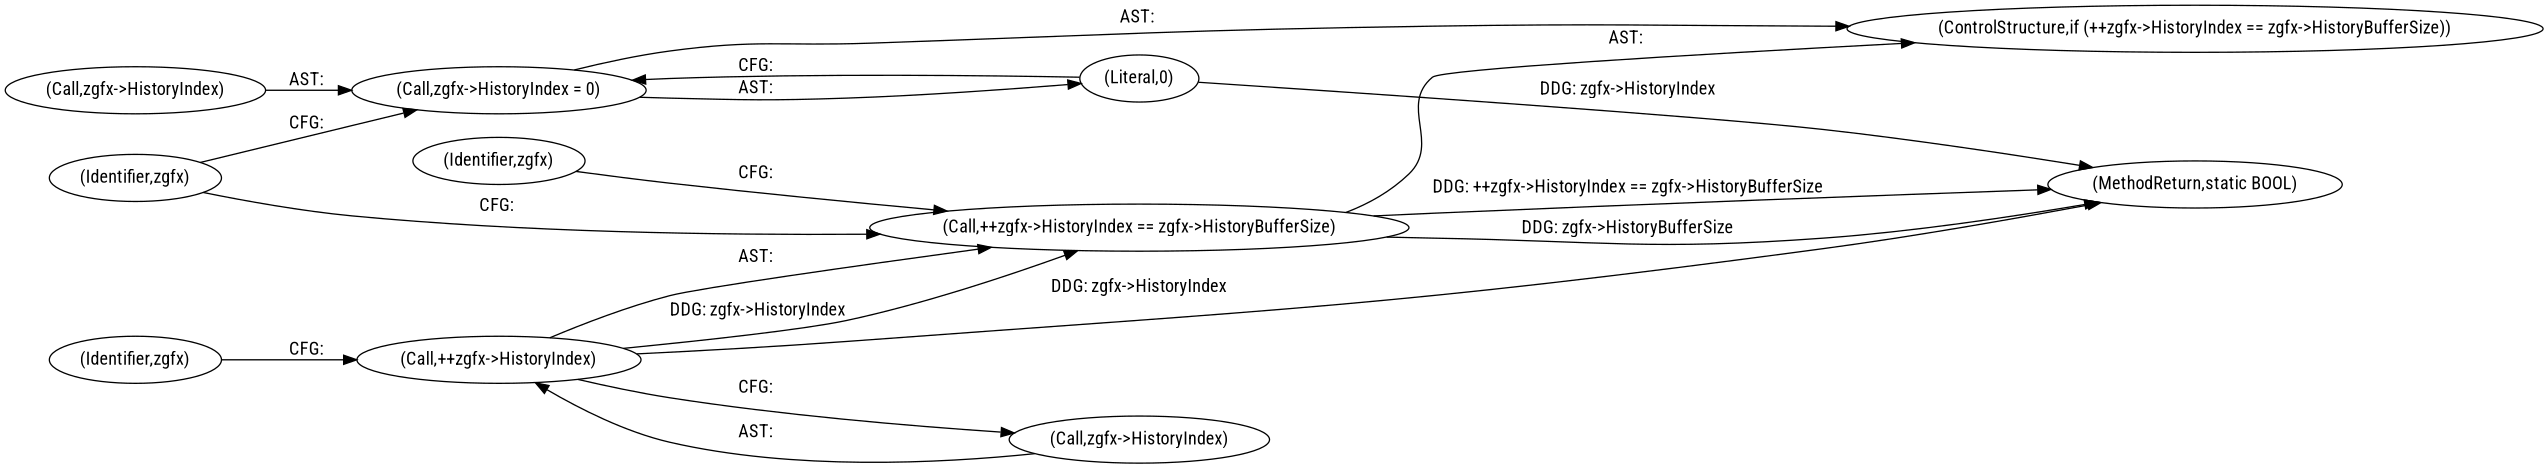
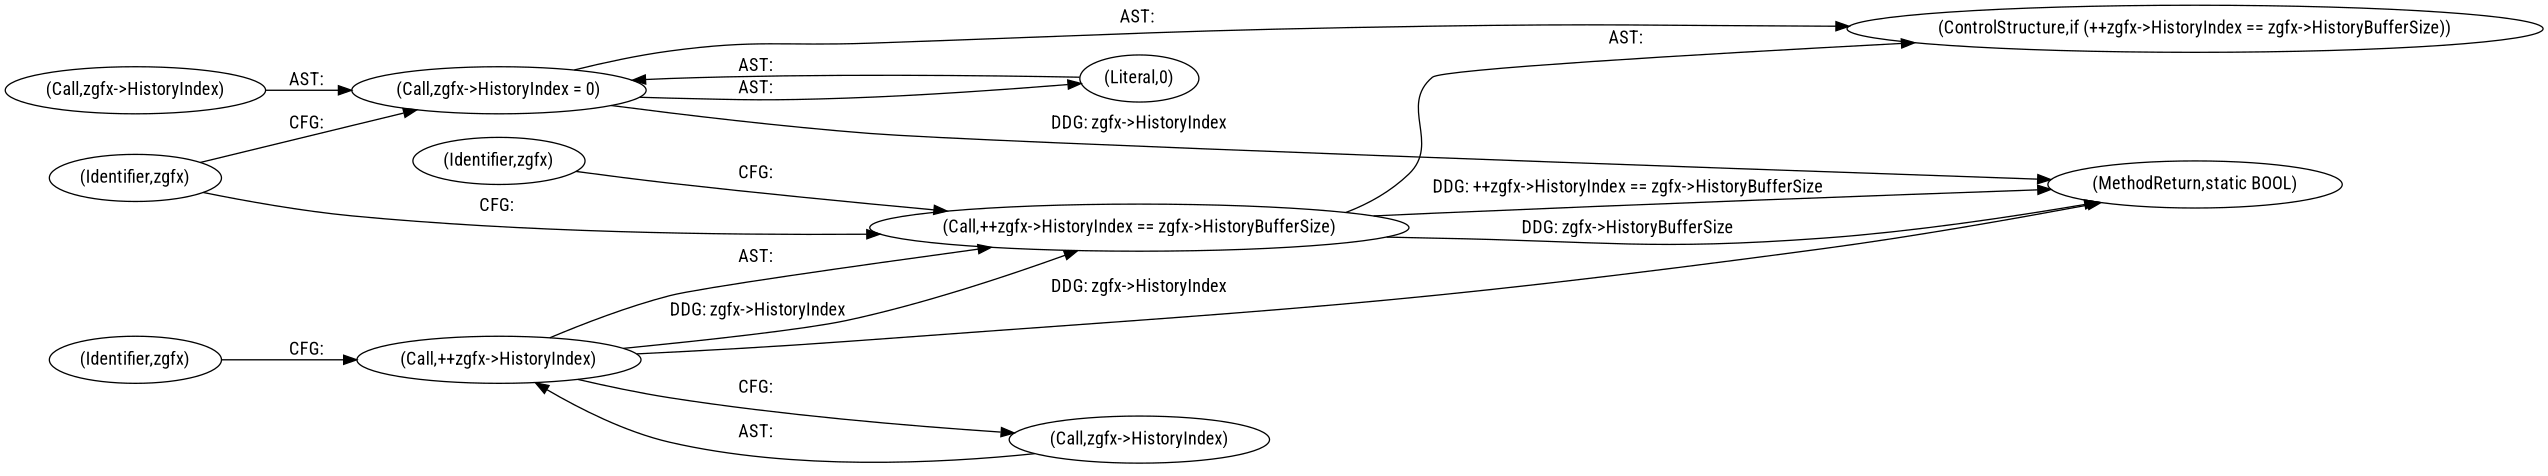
(758, 66) -> (758, 66)
(1640, 113) -> (1324, 153)
